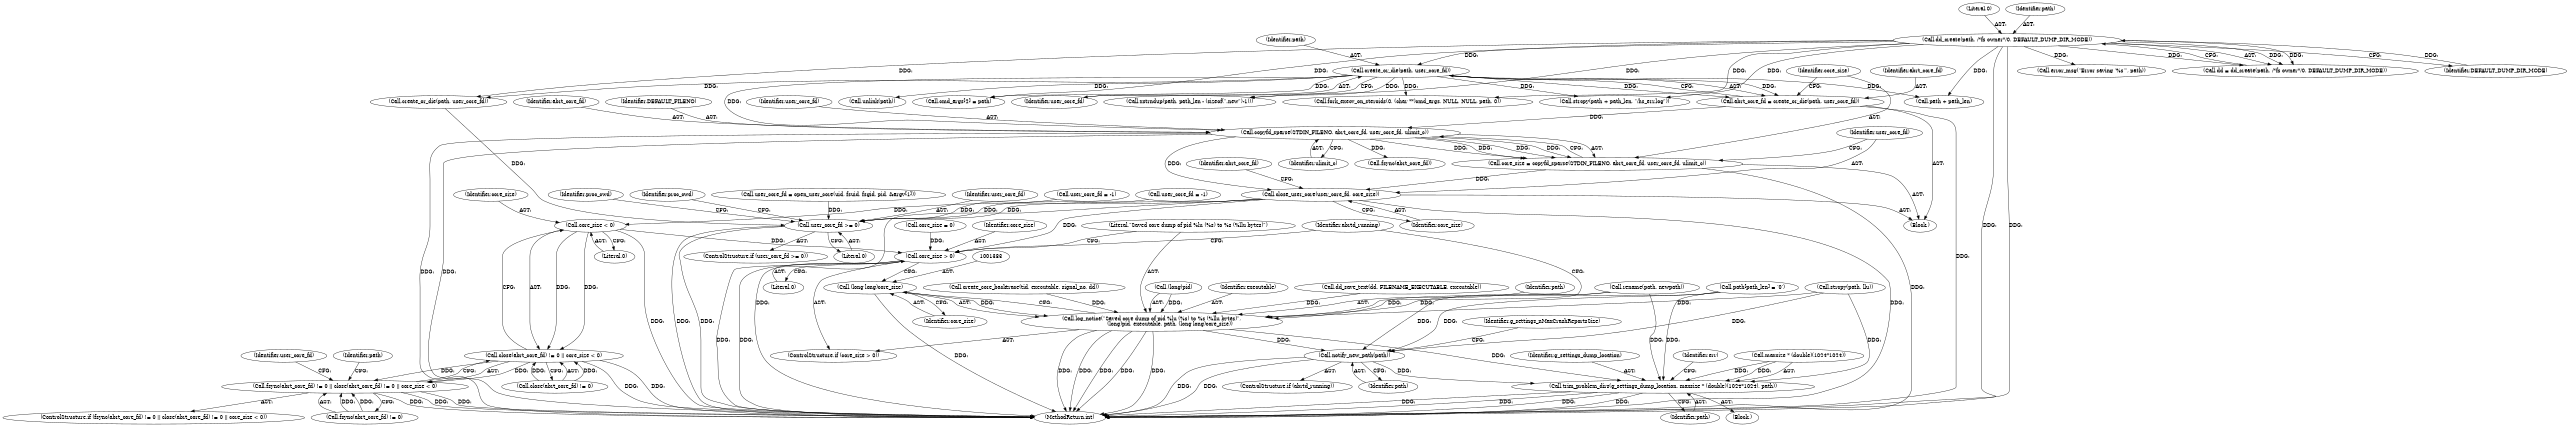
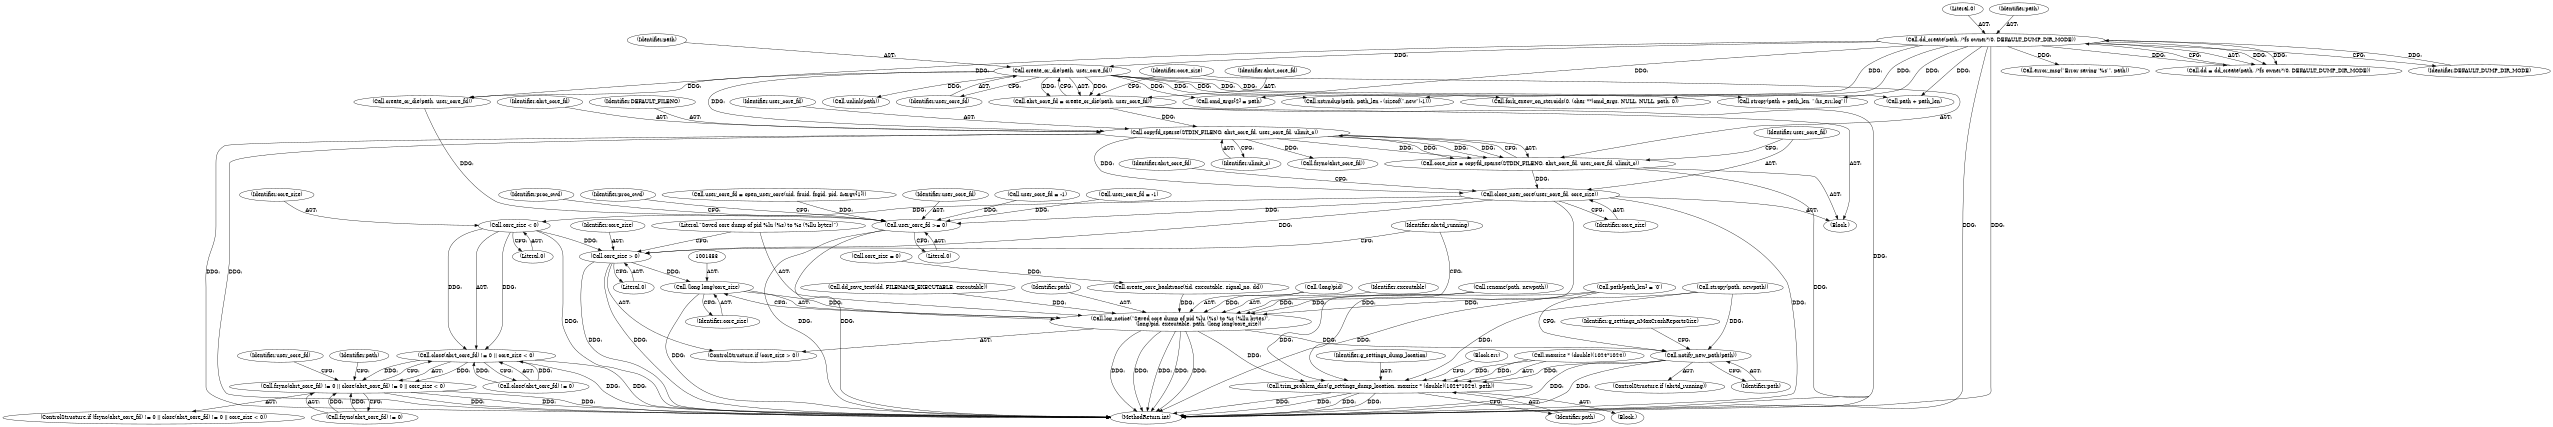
(930, 239) -> (1010, 273)
(756, 257) -> none
(911, 272) -> (674, 272)
(503, 276) -> none
(1845, 288) -> (1733, 288)
(1430, 304) -> none
(1451, 322) -> (1550, 322)
(1700, 356) -> (1487, 356)
